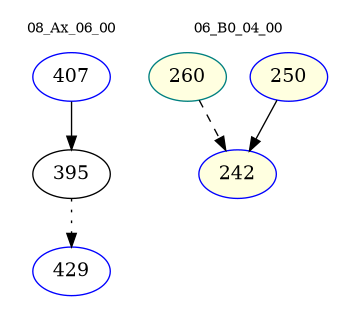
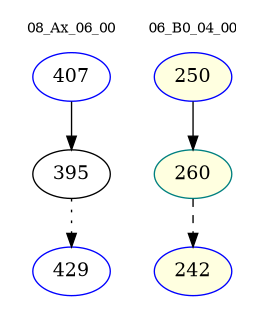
(267, 120) -> (193, 119)
